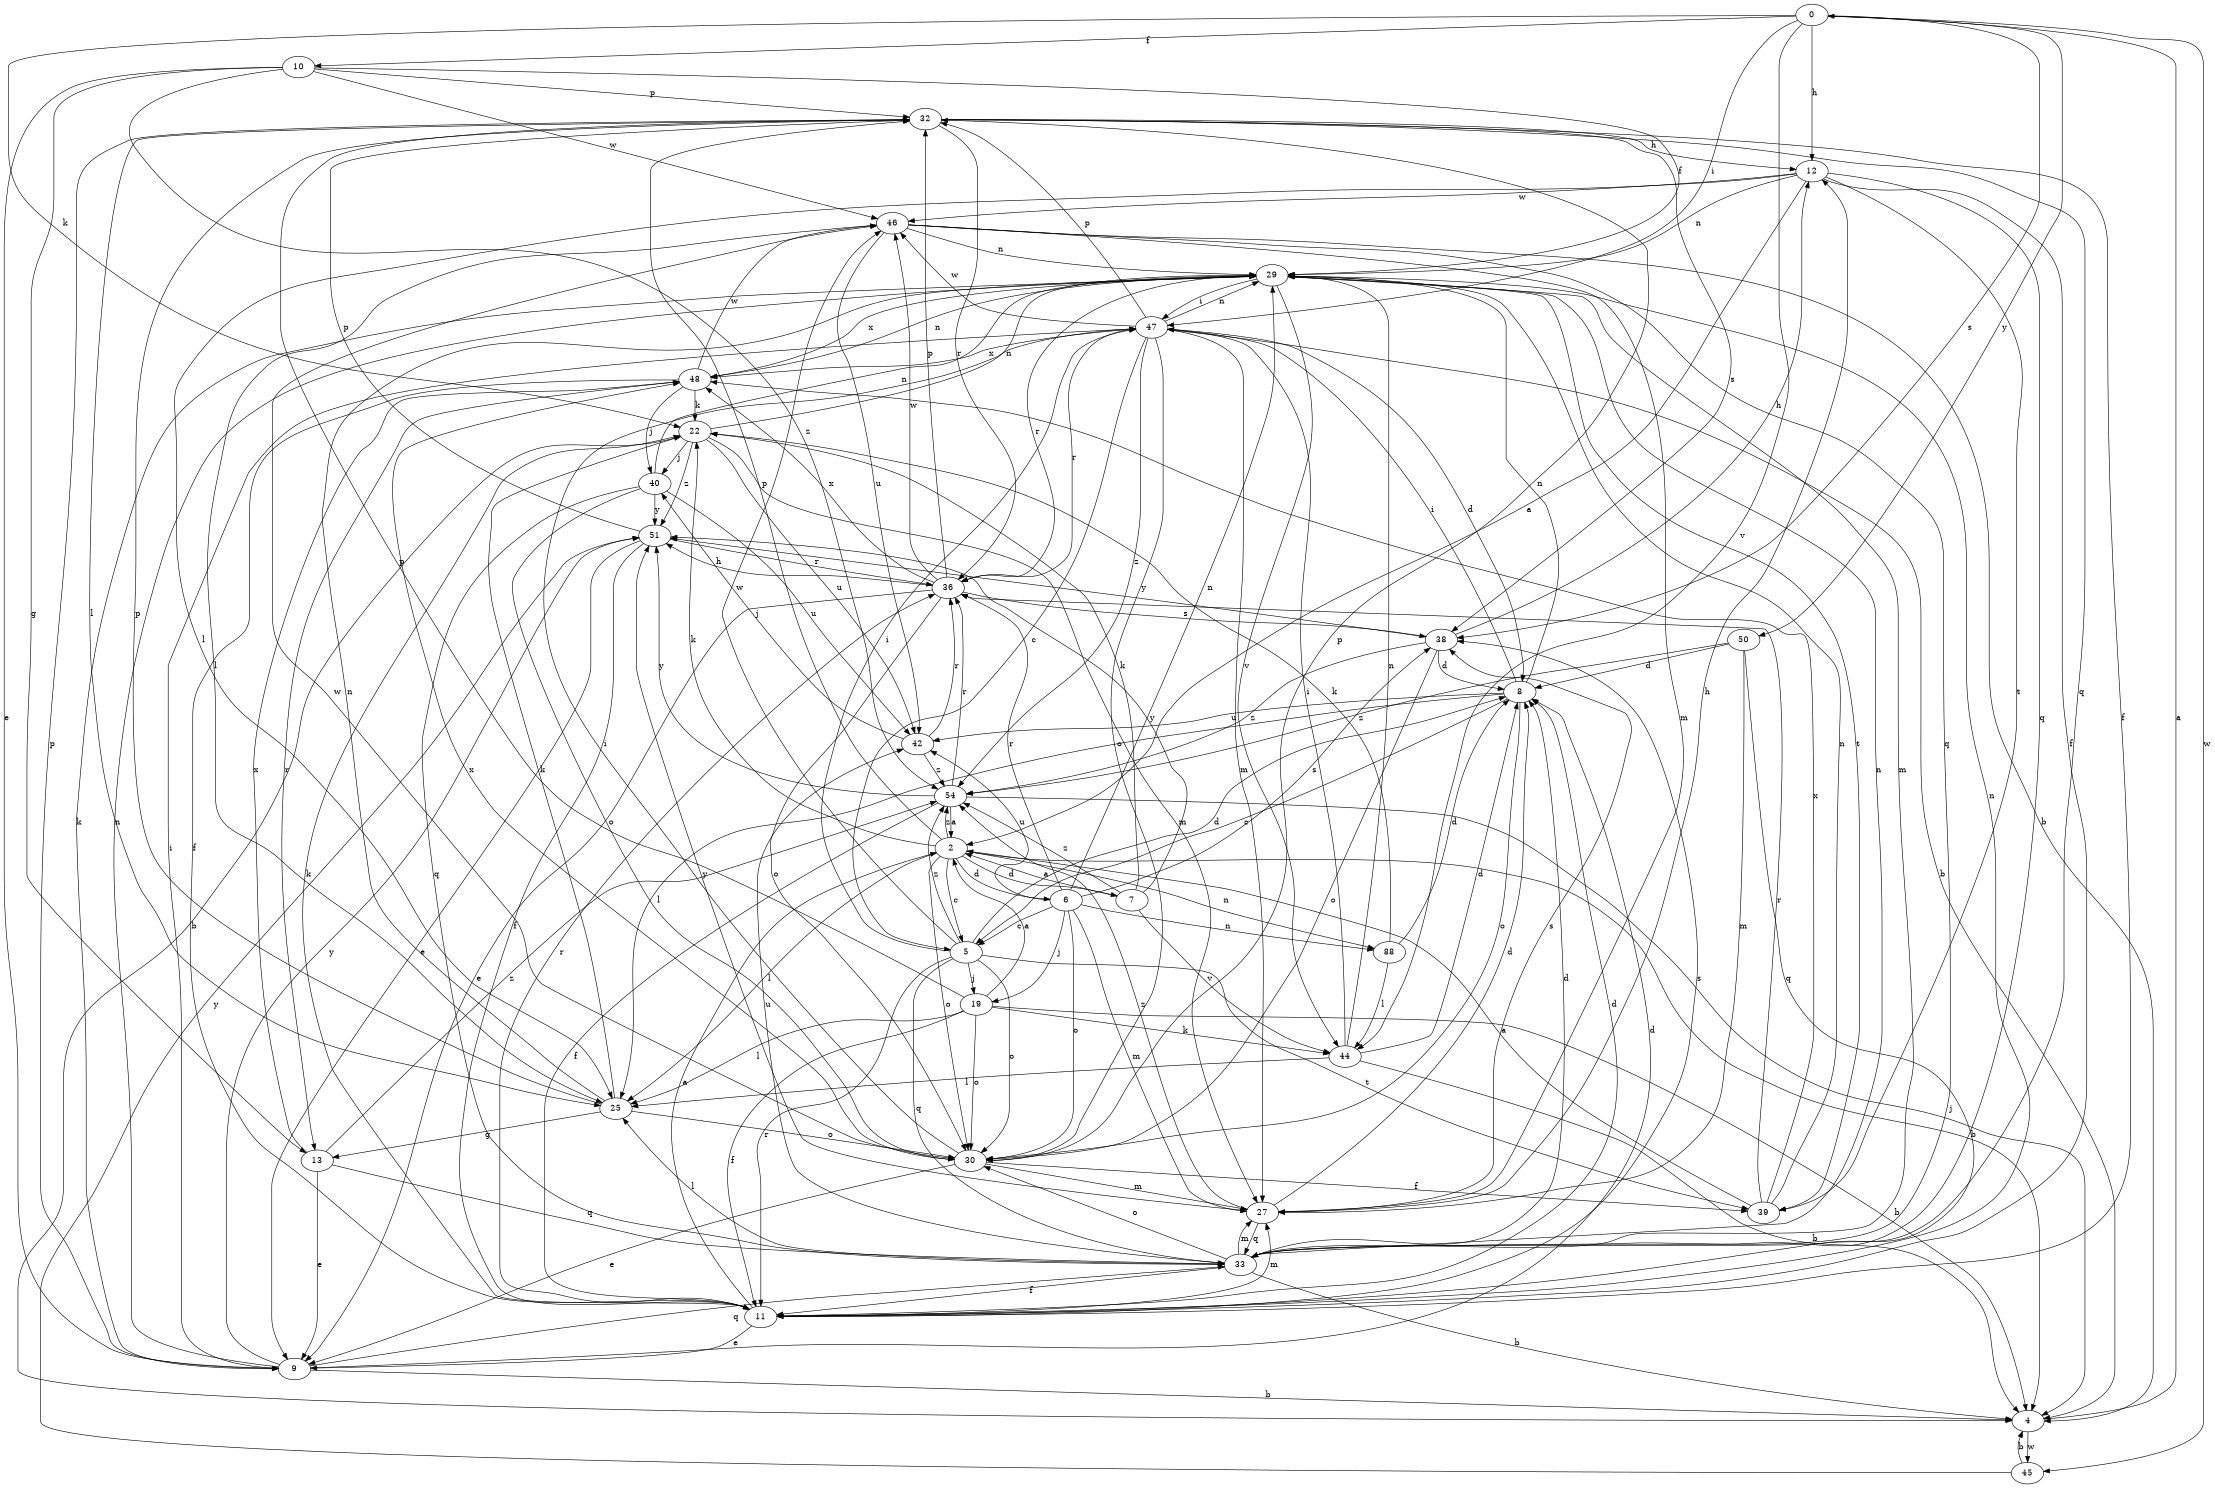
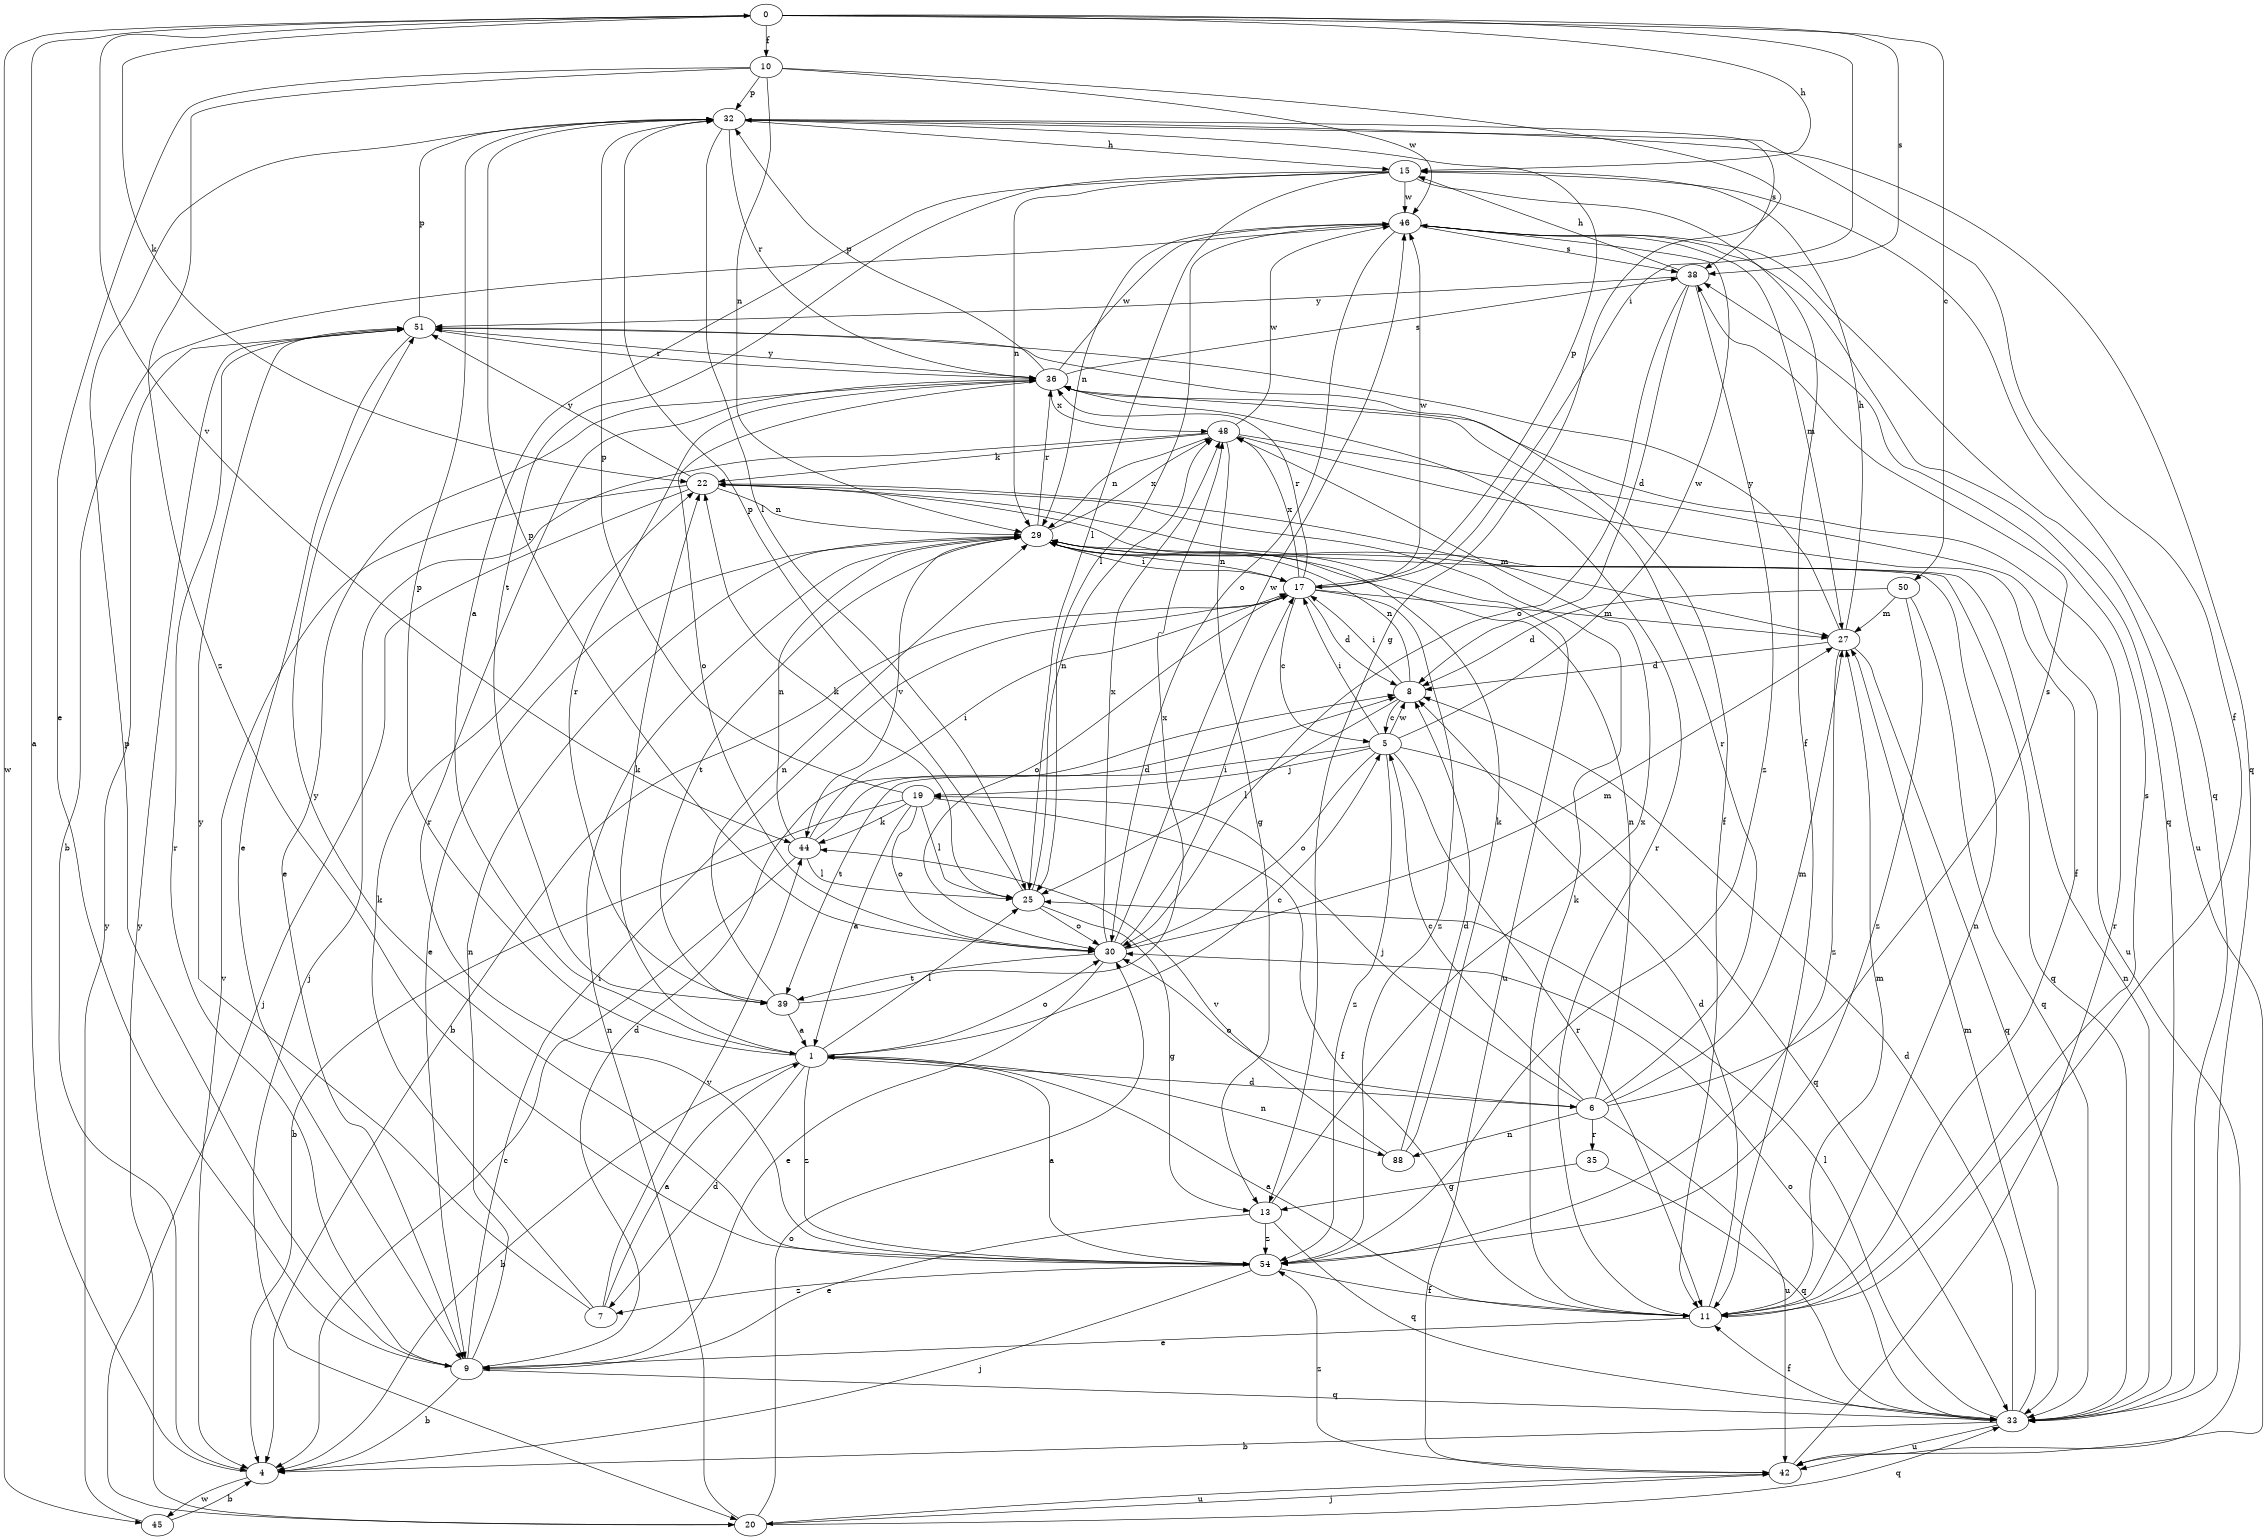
(1680, 171) -> (740, 301)
(1812, 171) -> (1405, 171)
(1152, 327) -> (1300, 588)
(2005, 327) -> (1946, 301)
(439, 359) -> (1068, 643)
(73, 429) -> (105, 569)
(655, 484) -> (751, 1525)
(687, 484) -> (571, 406)
(719, 562) -> (771, 353)
(1221, 715) -> (2098, 822)
(287, 770) -> (1261, 822)
(1903, 770) -> (2054, 978)
(79, 822) -> (431, 952)
(1217, 822) -> (1403, 718)
(951, 848) -> (812, 1057)
(1049, 850) -> (935, 1276)
(195, 926) -> (224, 978)
(1533, 951) -> (1546, 249)
(332, 952) -> (176, 848)
(1383, 1004) -> (1217, 1004)
(1395, 1080) -> (1241, 576)
none -> (1592, 1161)
(1416, 1187) -> (913, 978)
(1816, 1239) -> (506, 1161)
(1706, 1260) -> (2041, 1015)
